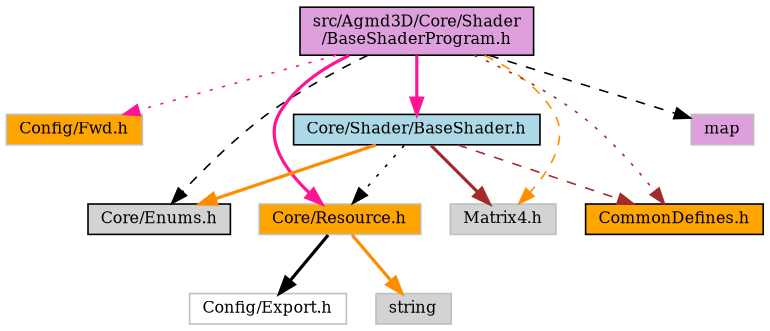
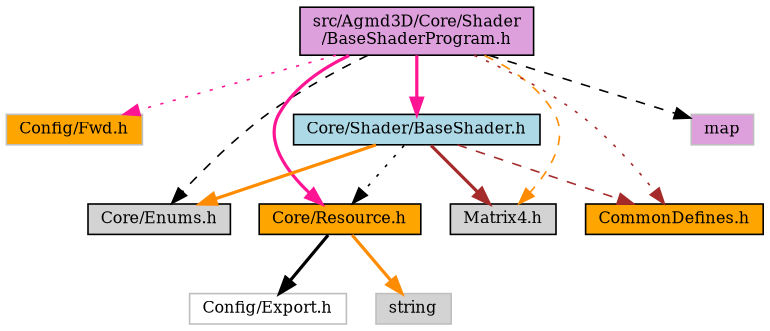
(340, 219) -> (340, 219)
(503, 219) -> (503, 219)
